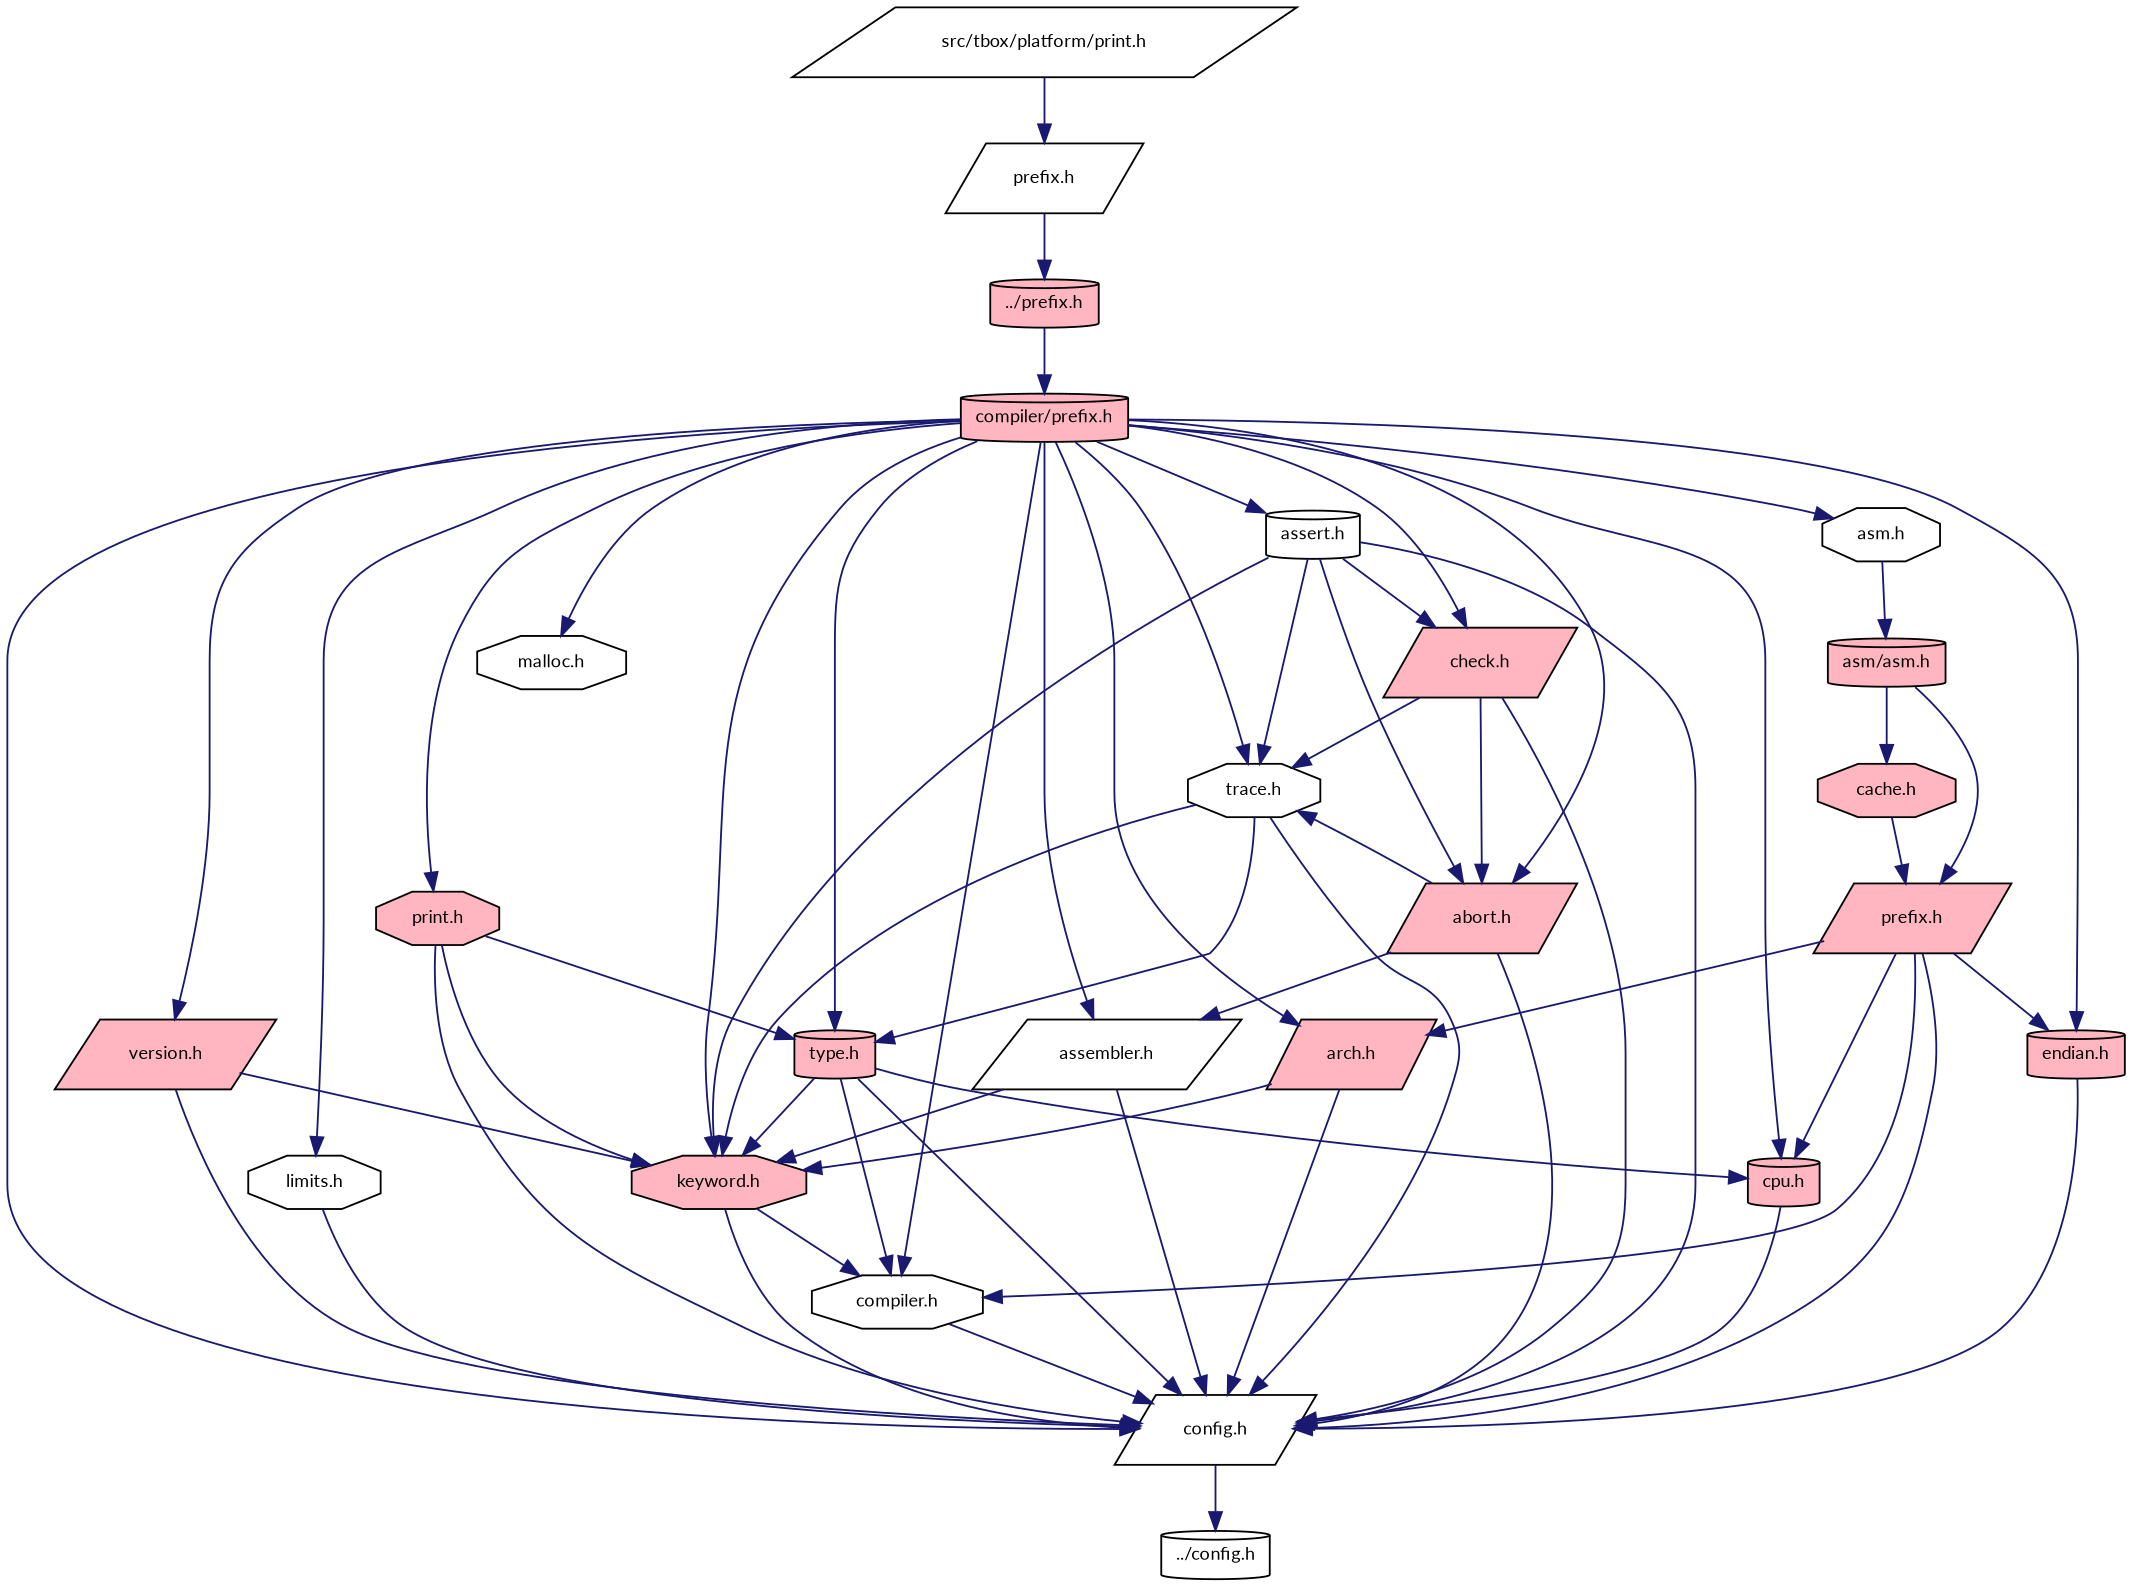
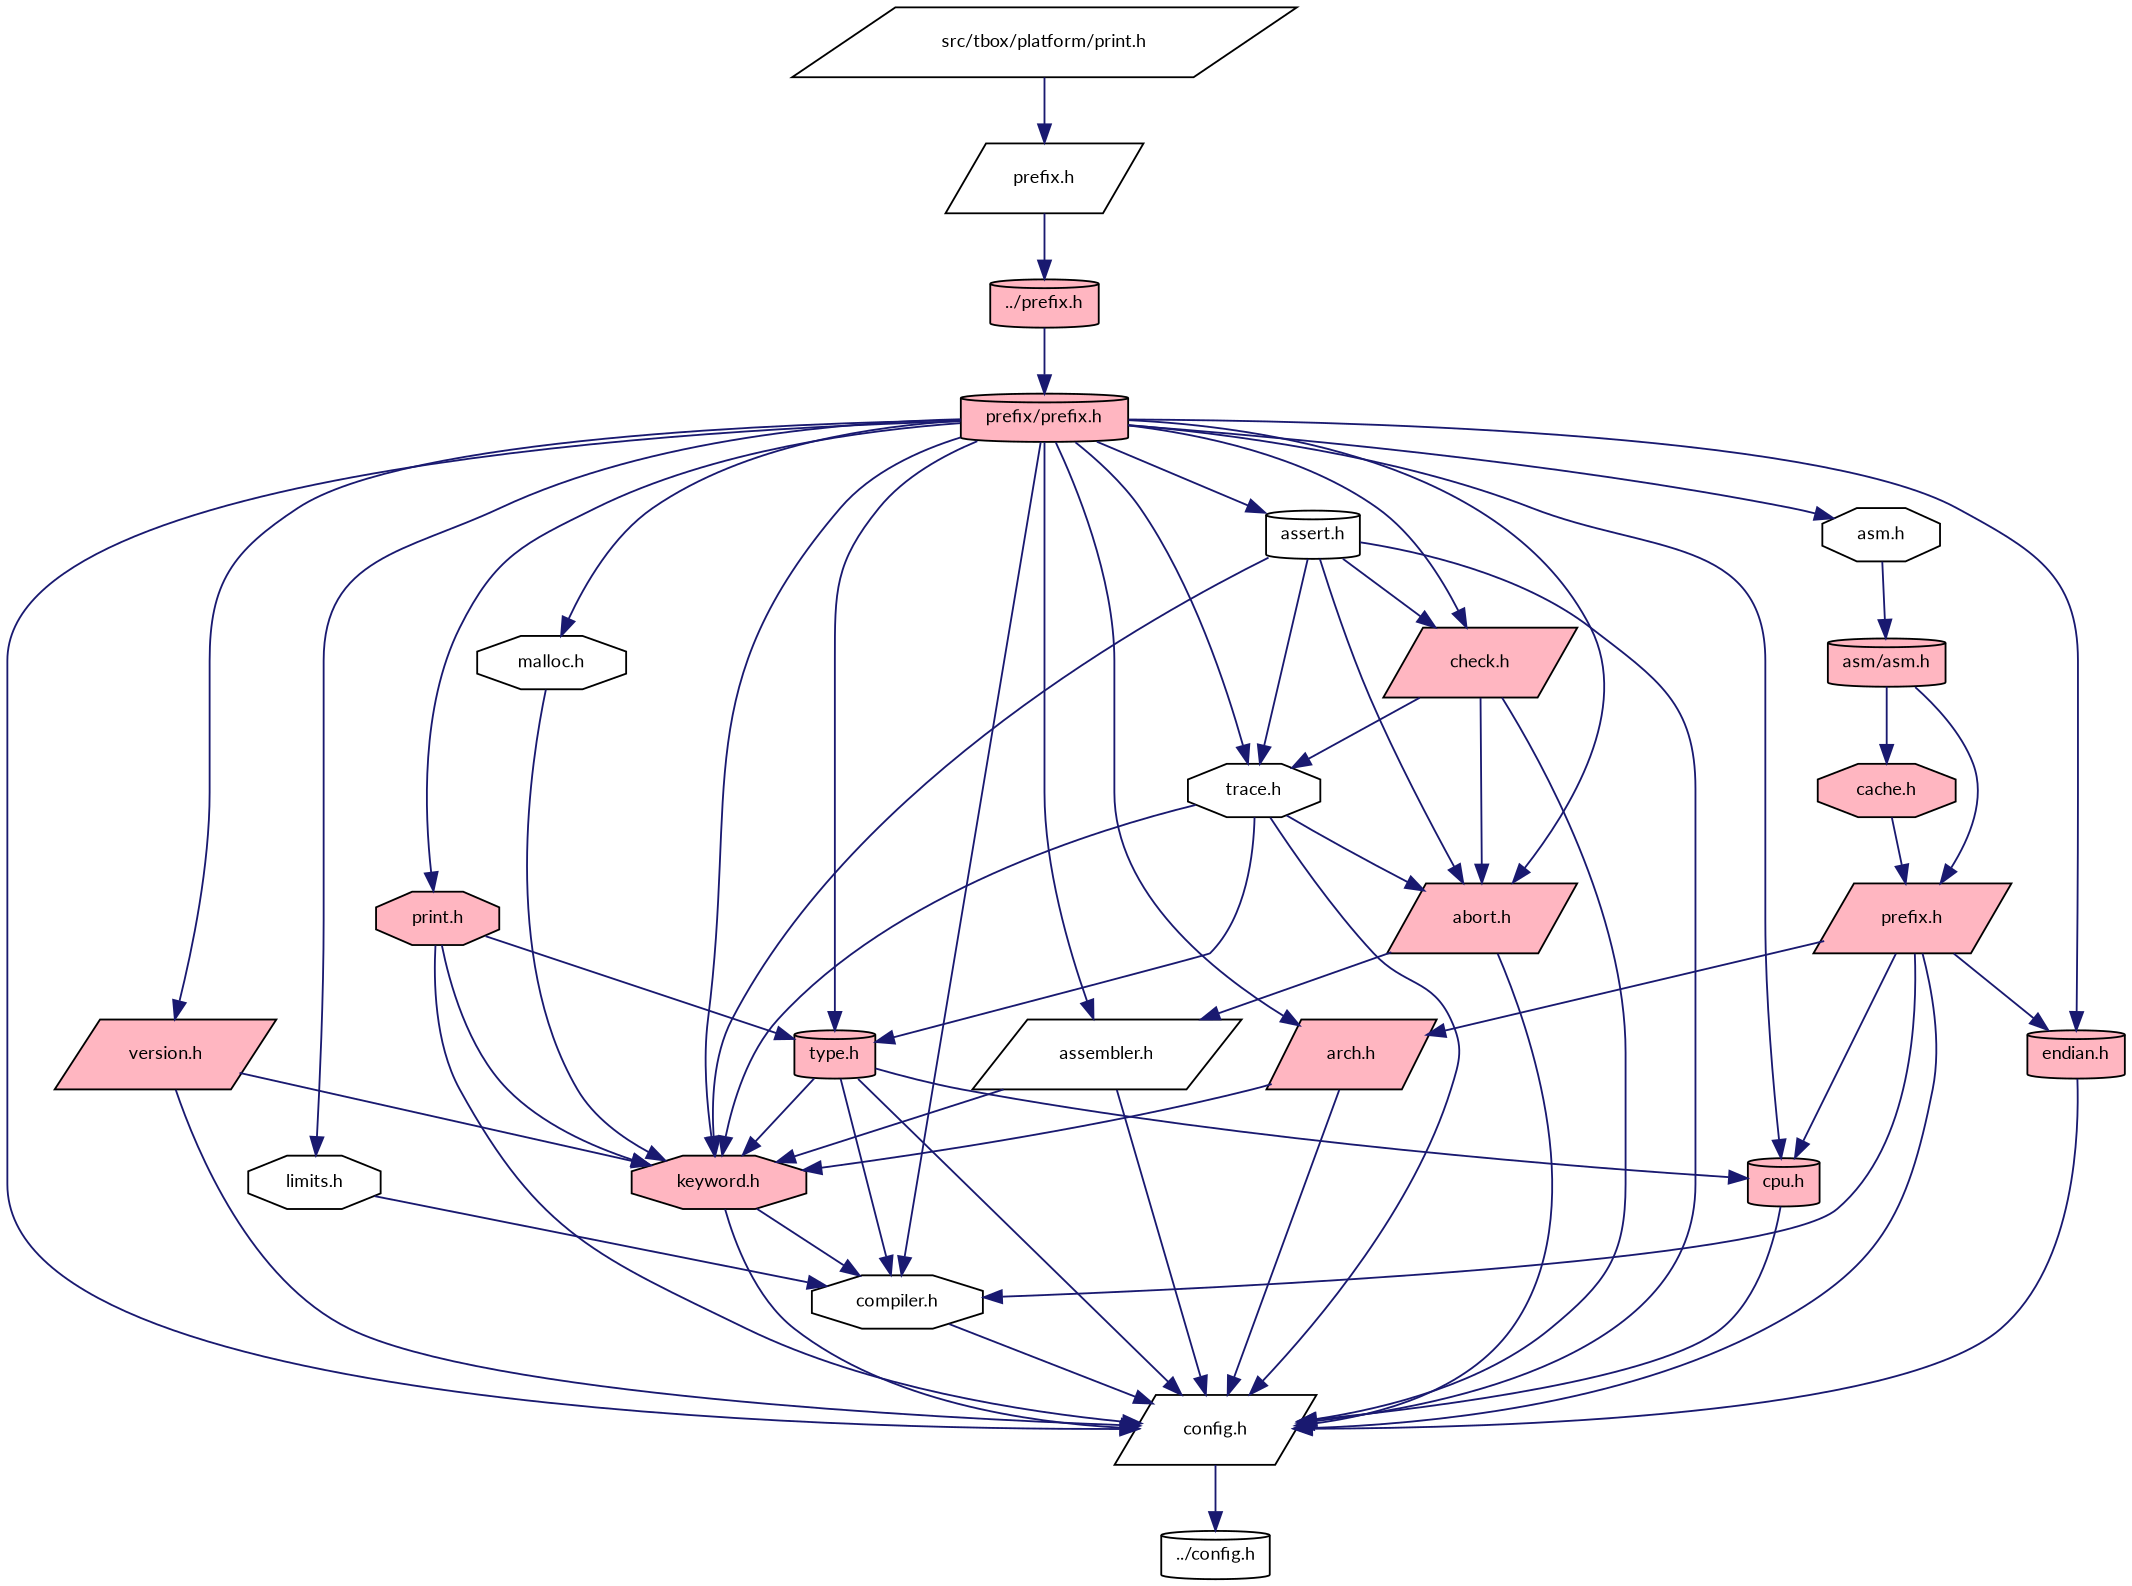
(1044, 418) -> (1044, 418)
(1374, 851) -> (1347, 850)
none -> (530, 928)
(685, 1397) -> (613, 1244)
